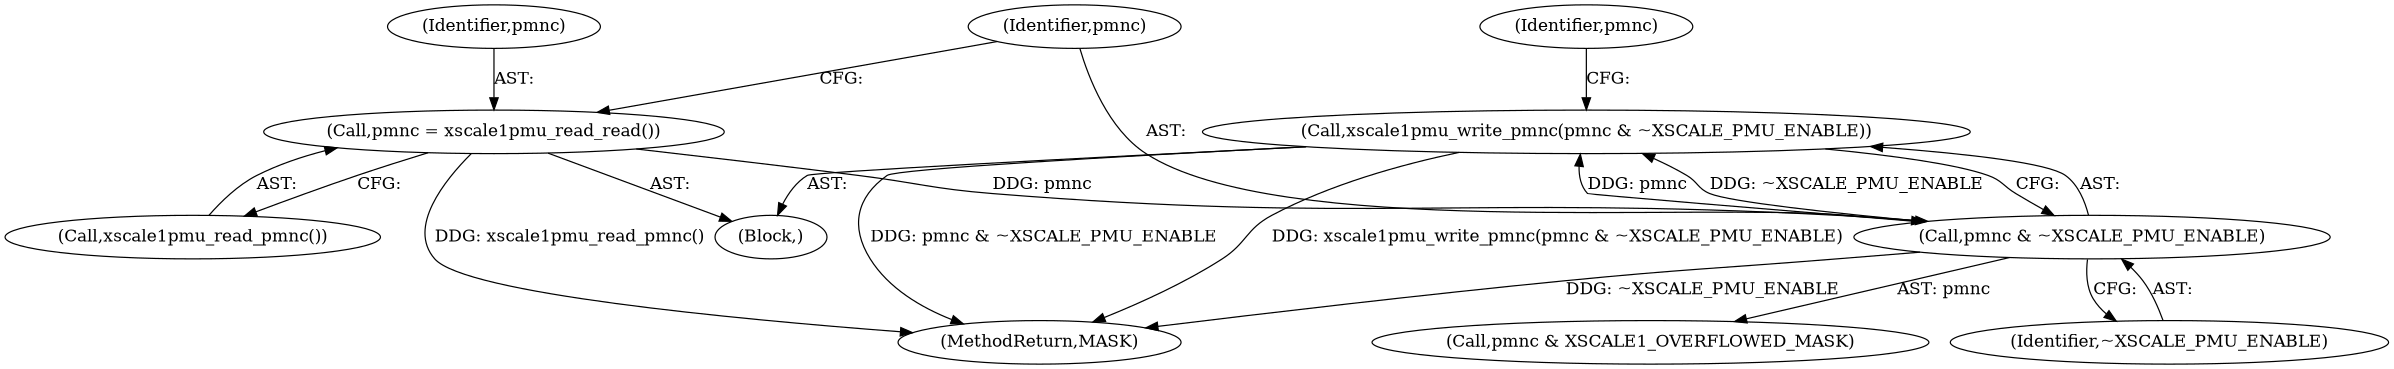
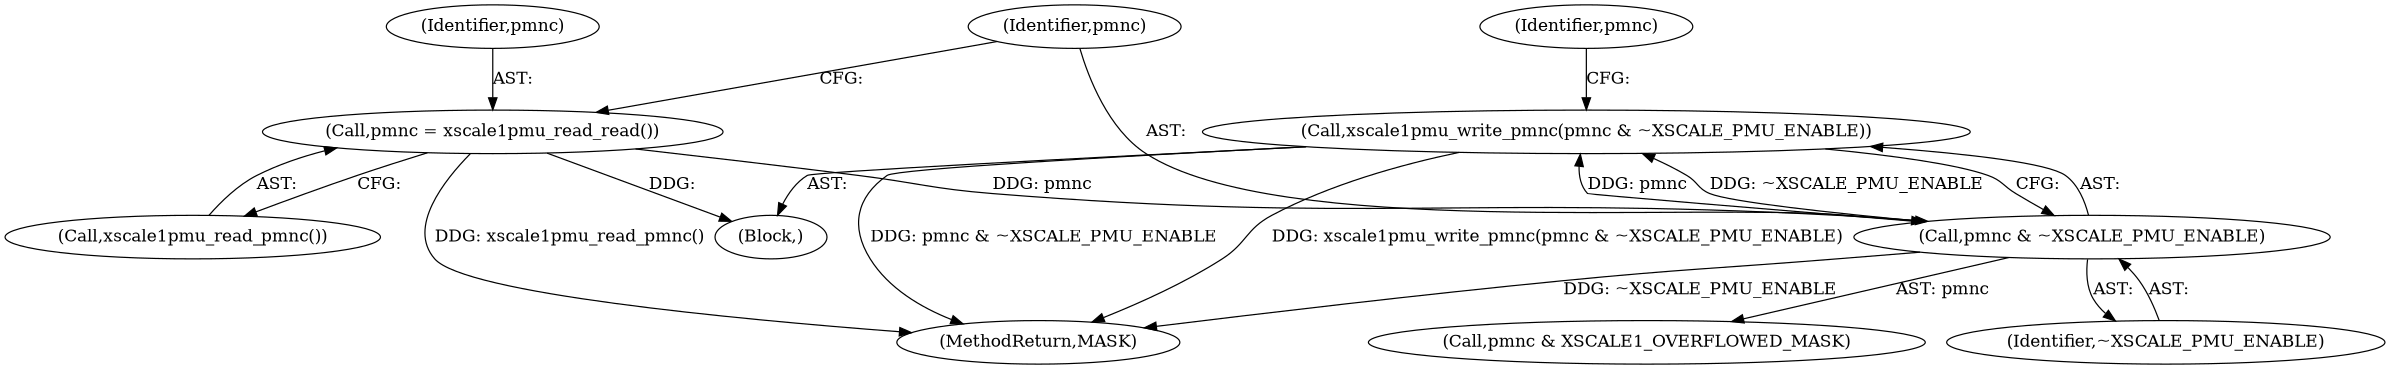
(673, 184) -> (675, 184)
(2118, 290) -> (2116, 290)
